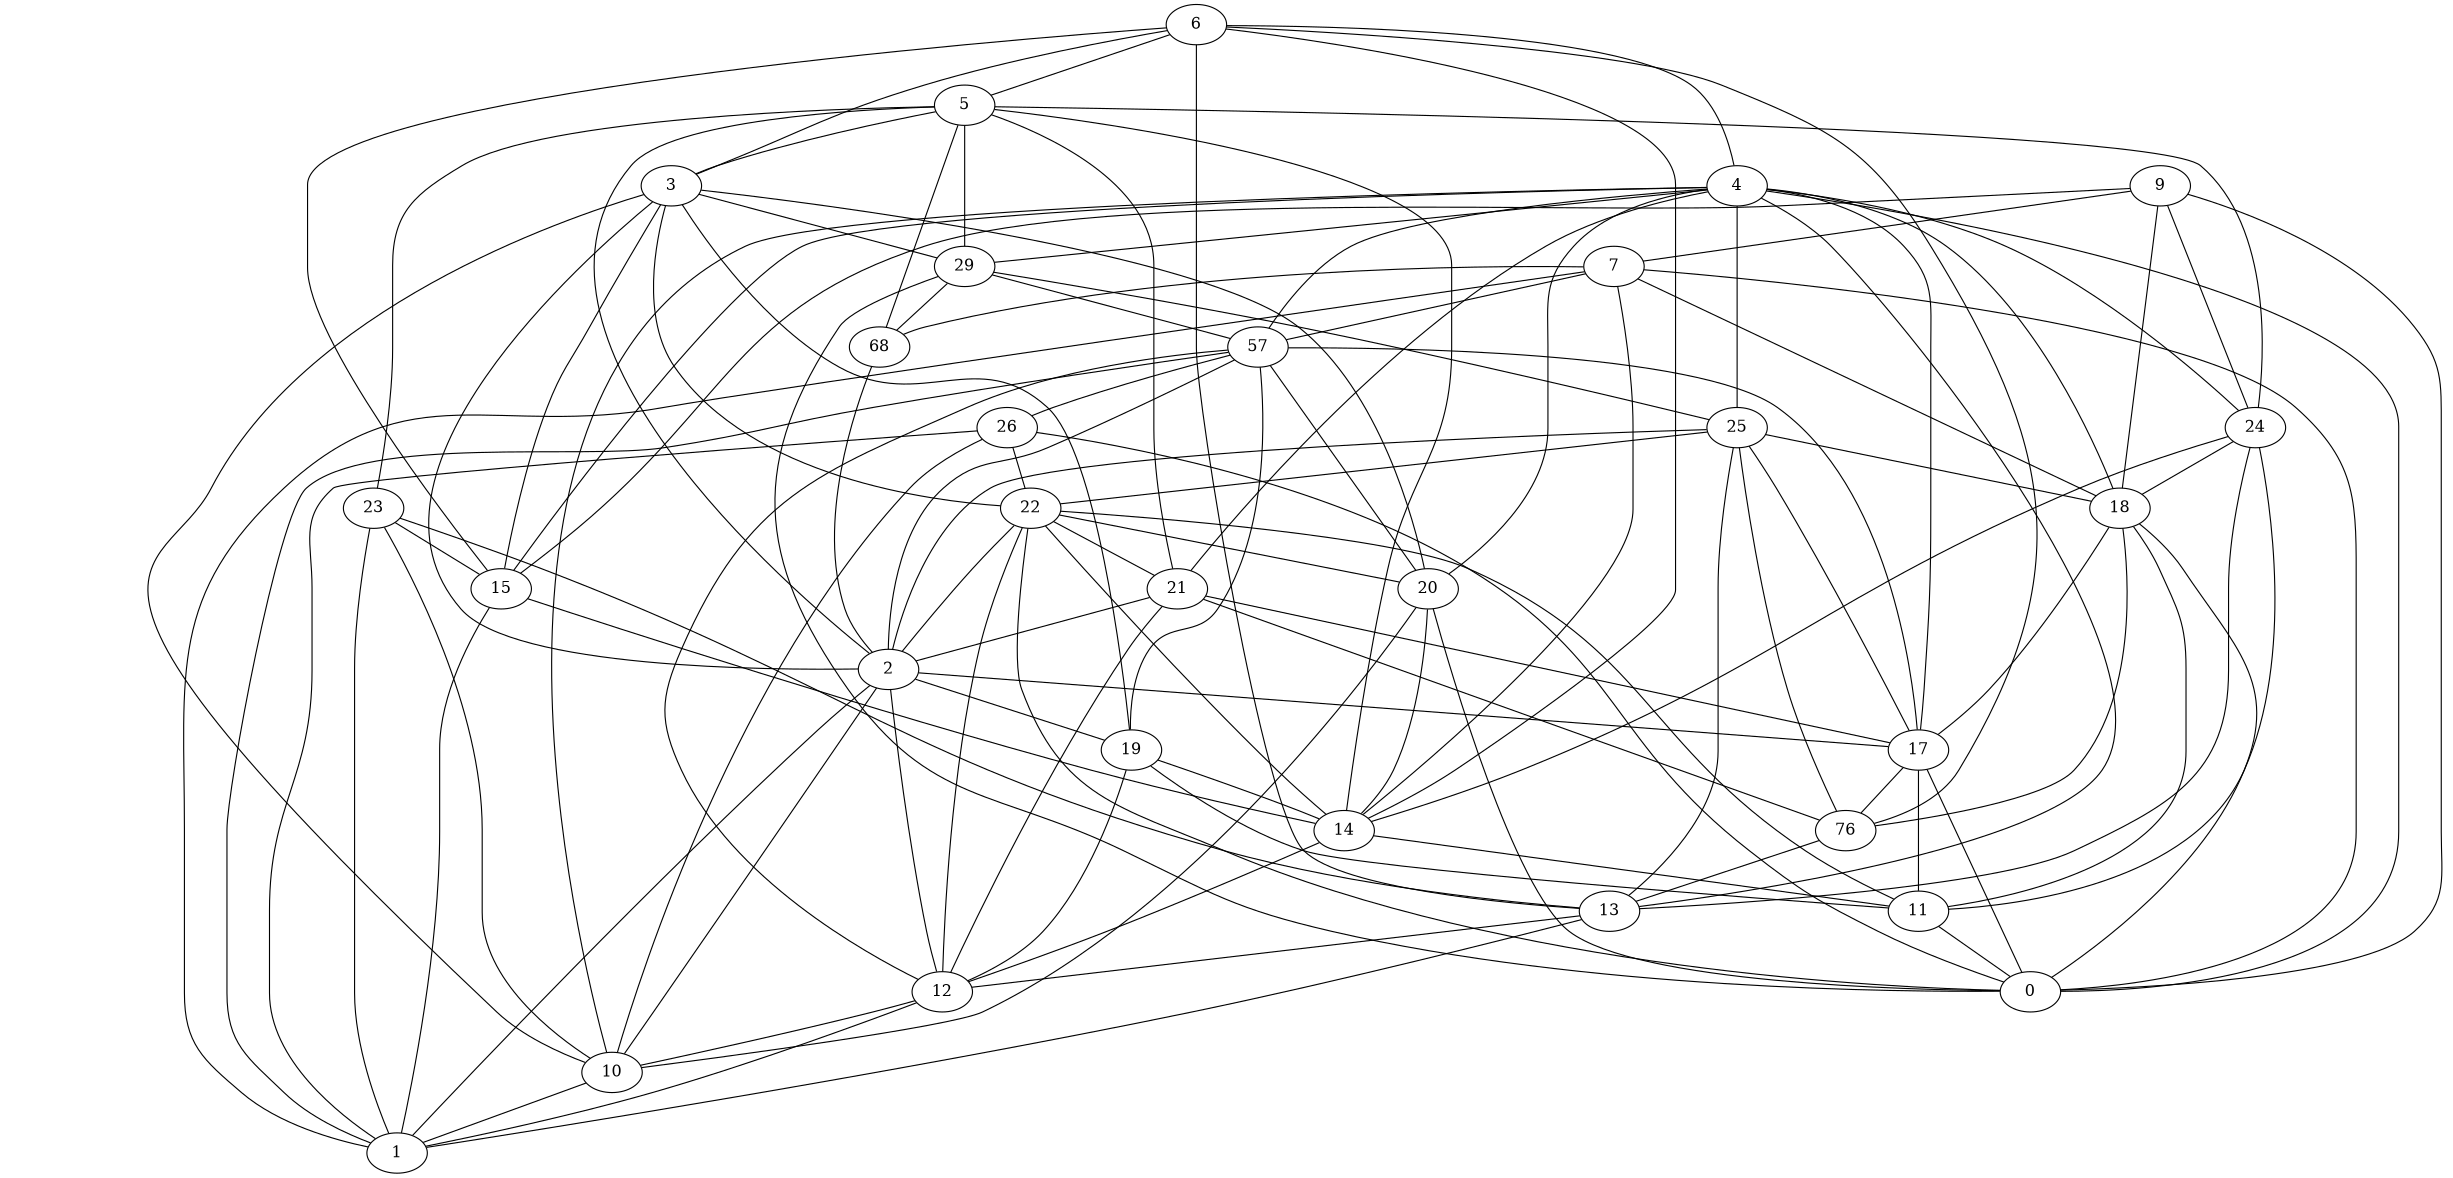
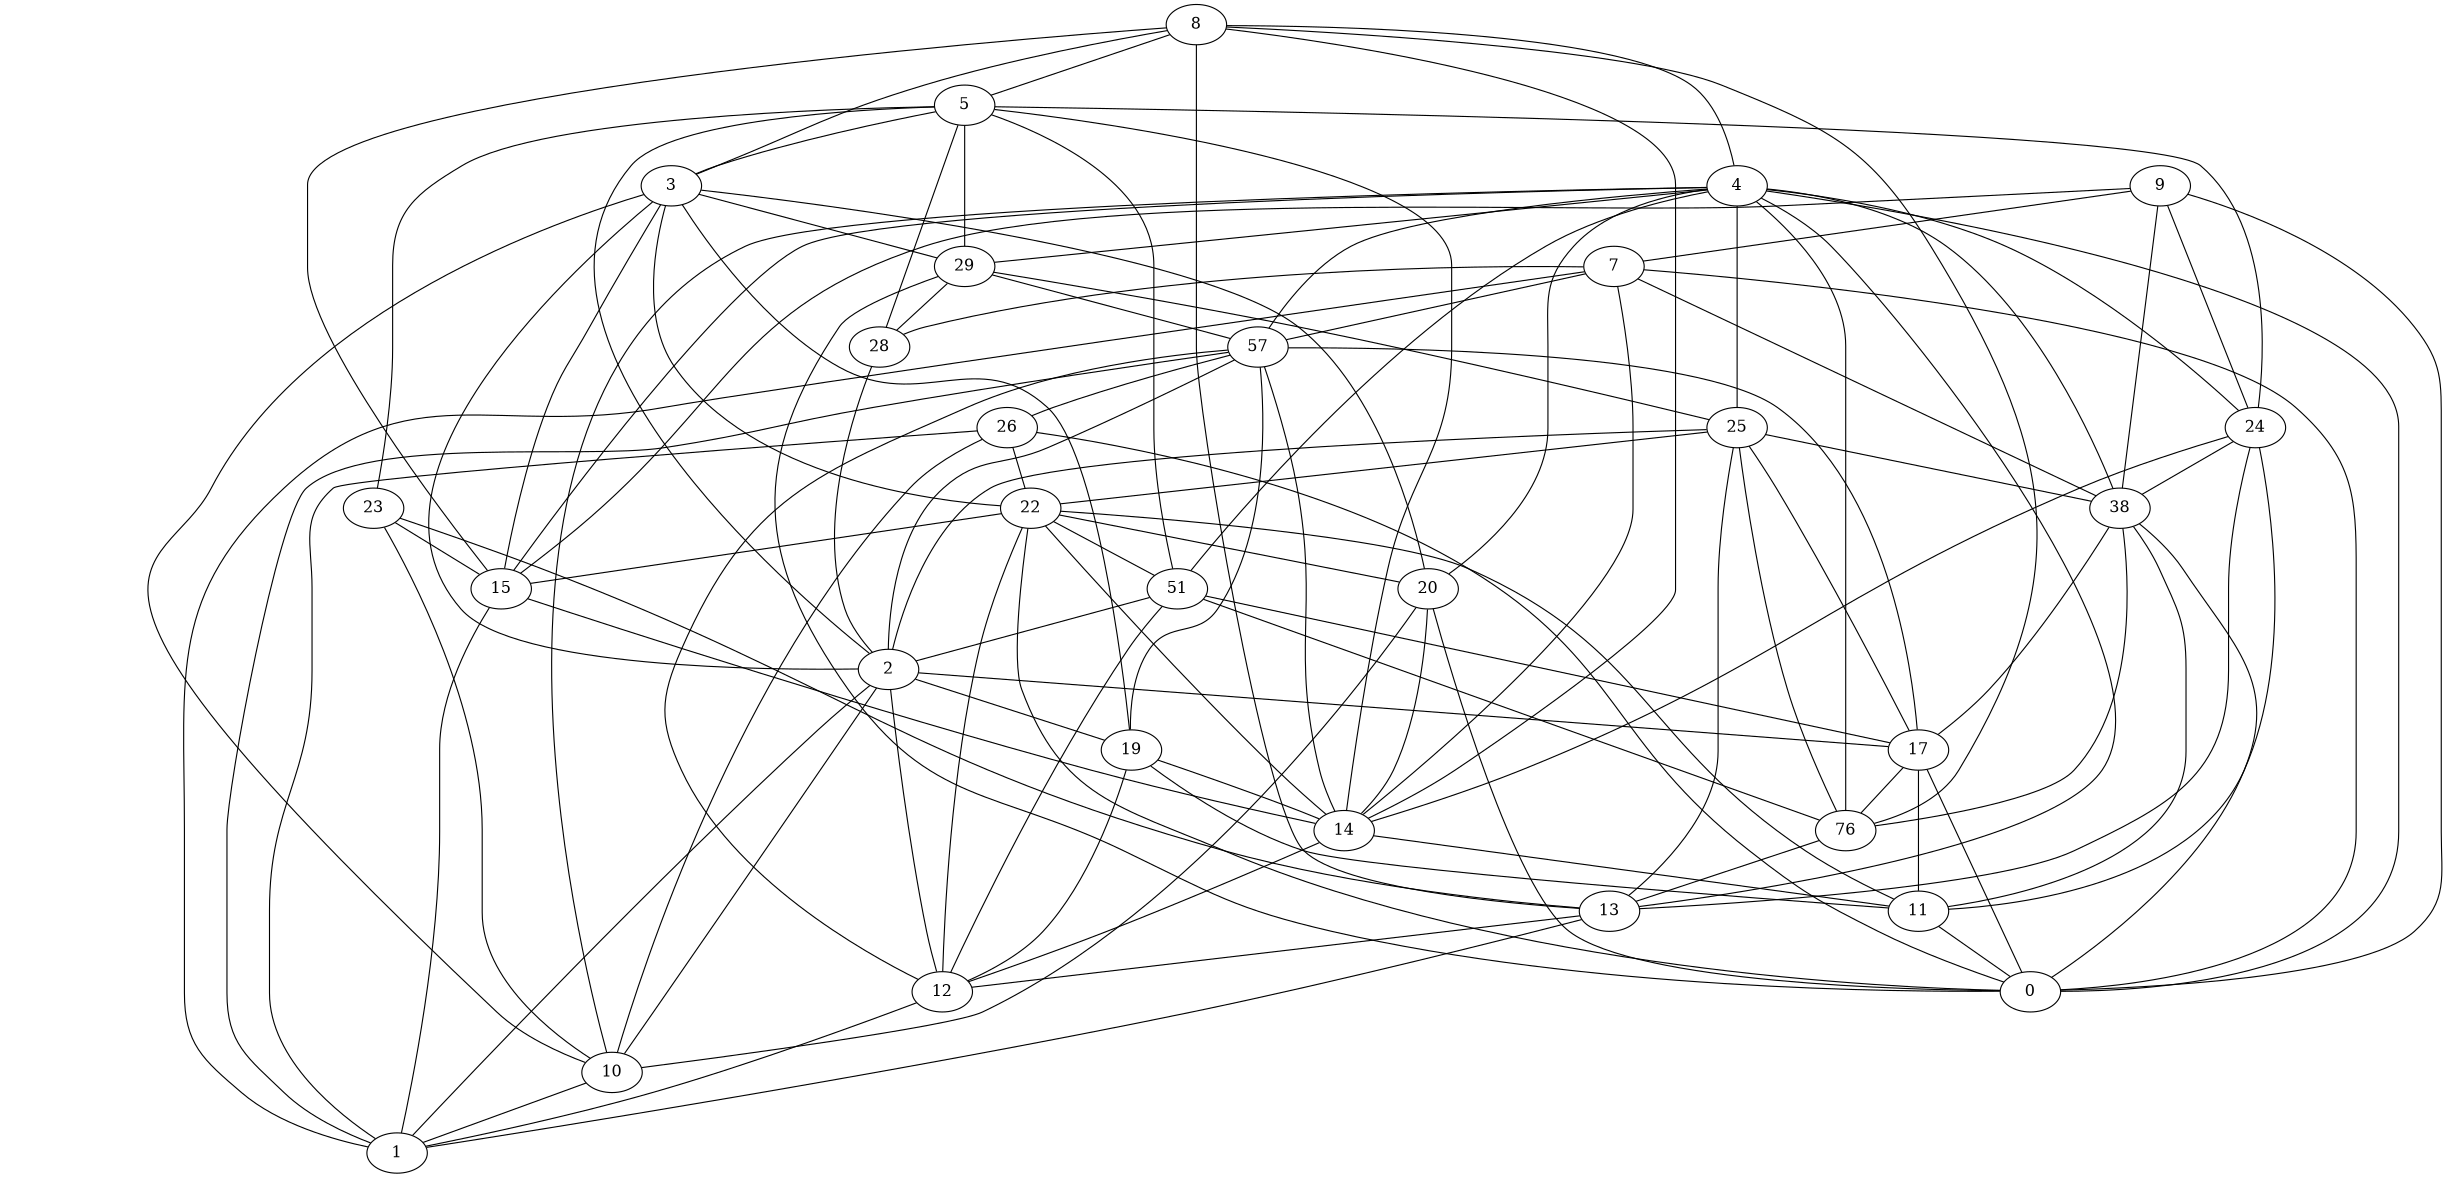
(1196, 25) -> (1196, 25)
(880, 347) -> (880, 347)
(1931, 409) -> (1846, 507)
(1340, 463) -> (1306, 589)
(2120, 508) -> (2120, 508)
(956, 587) -> (766, 549)
(1177, 589) -> (1177, 589)
(355, 833) -> none
(778, 1035) -> none
